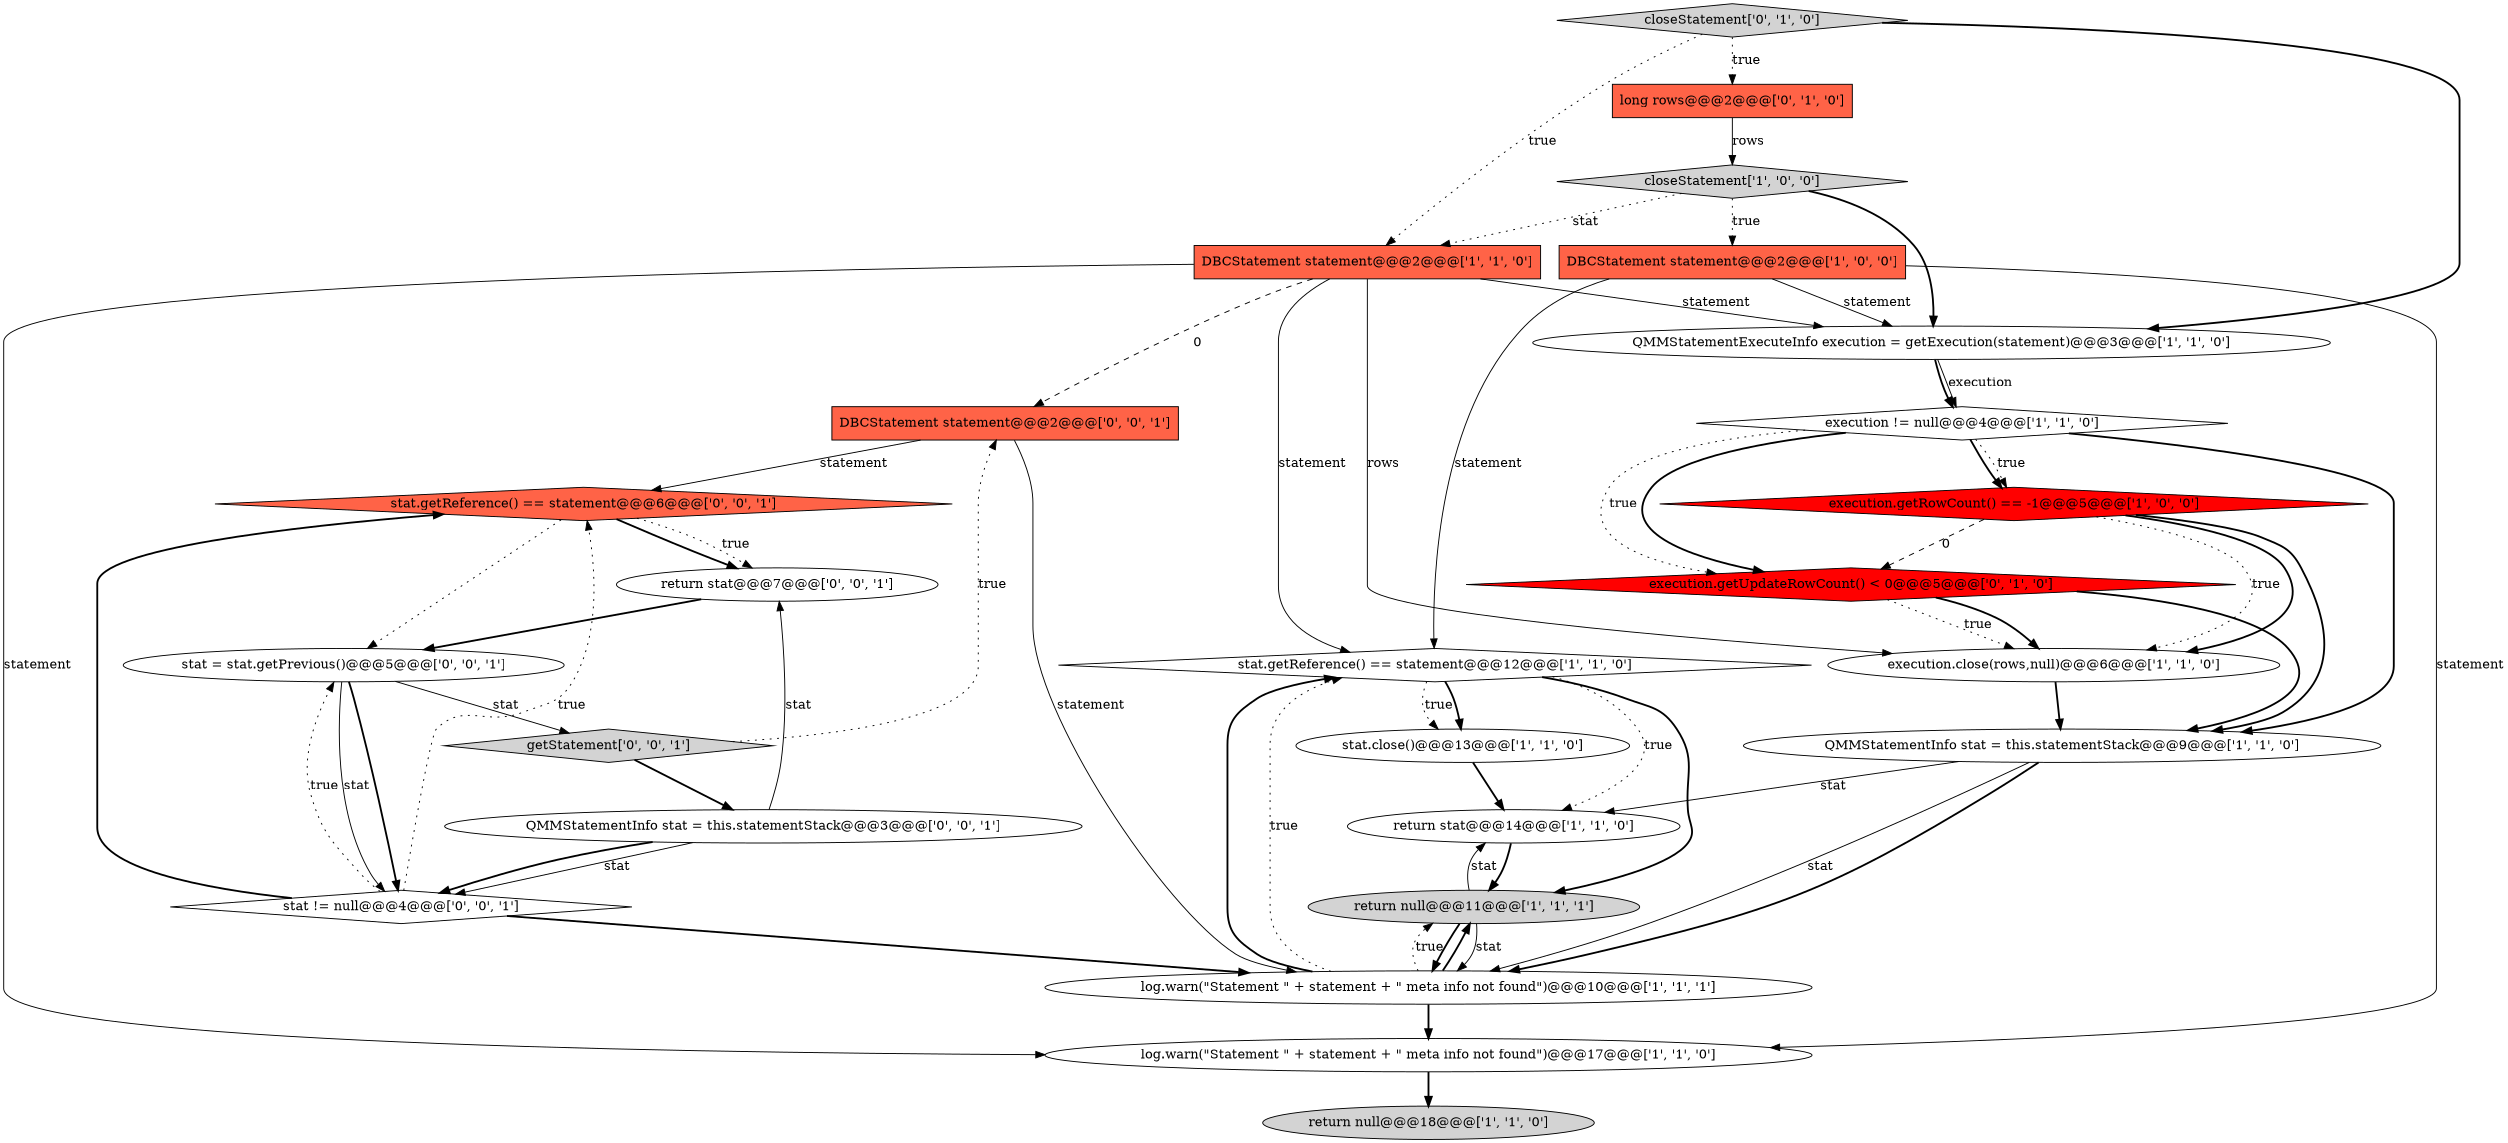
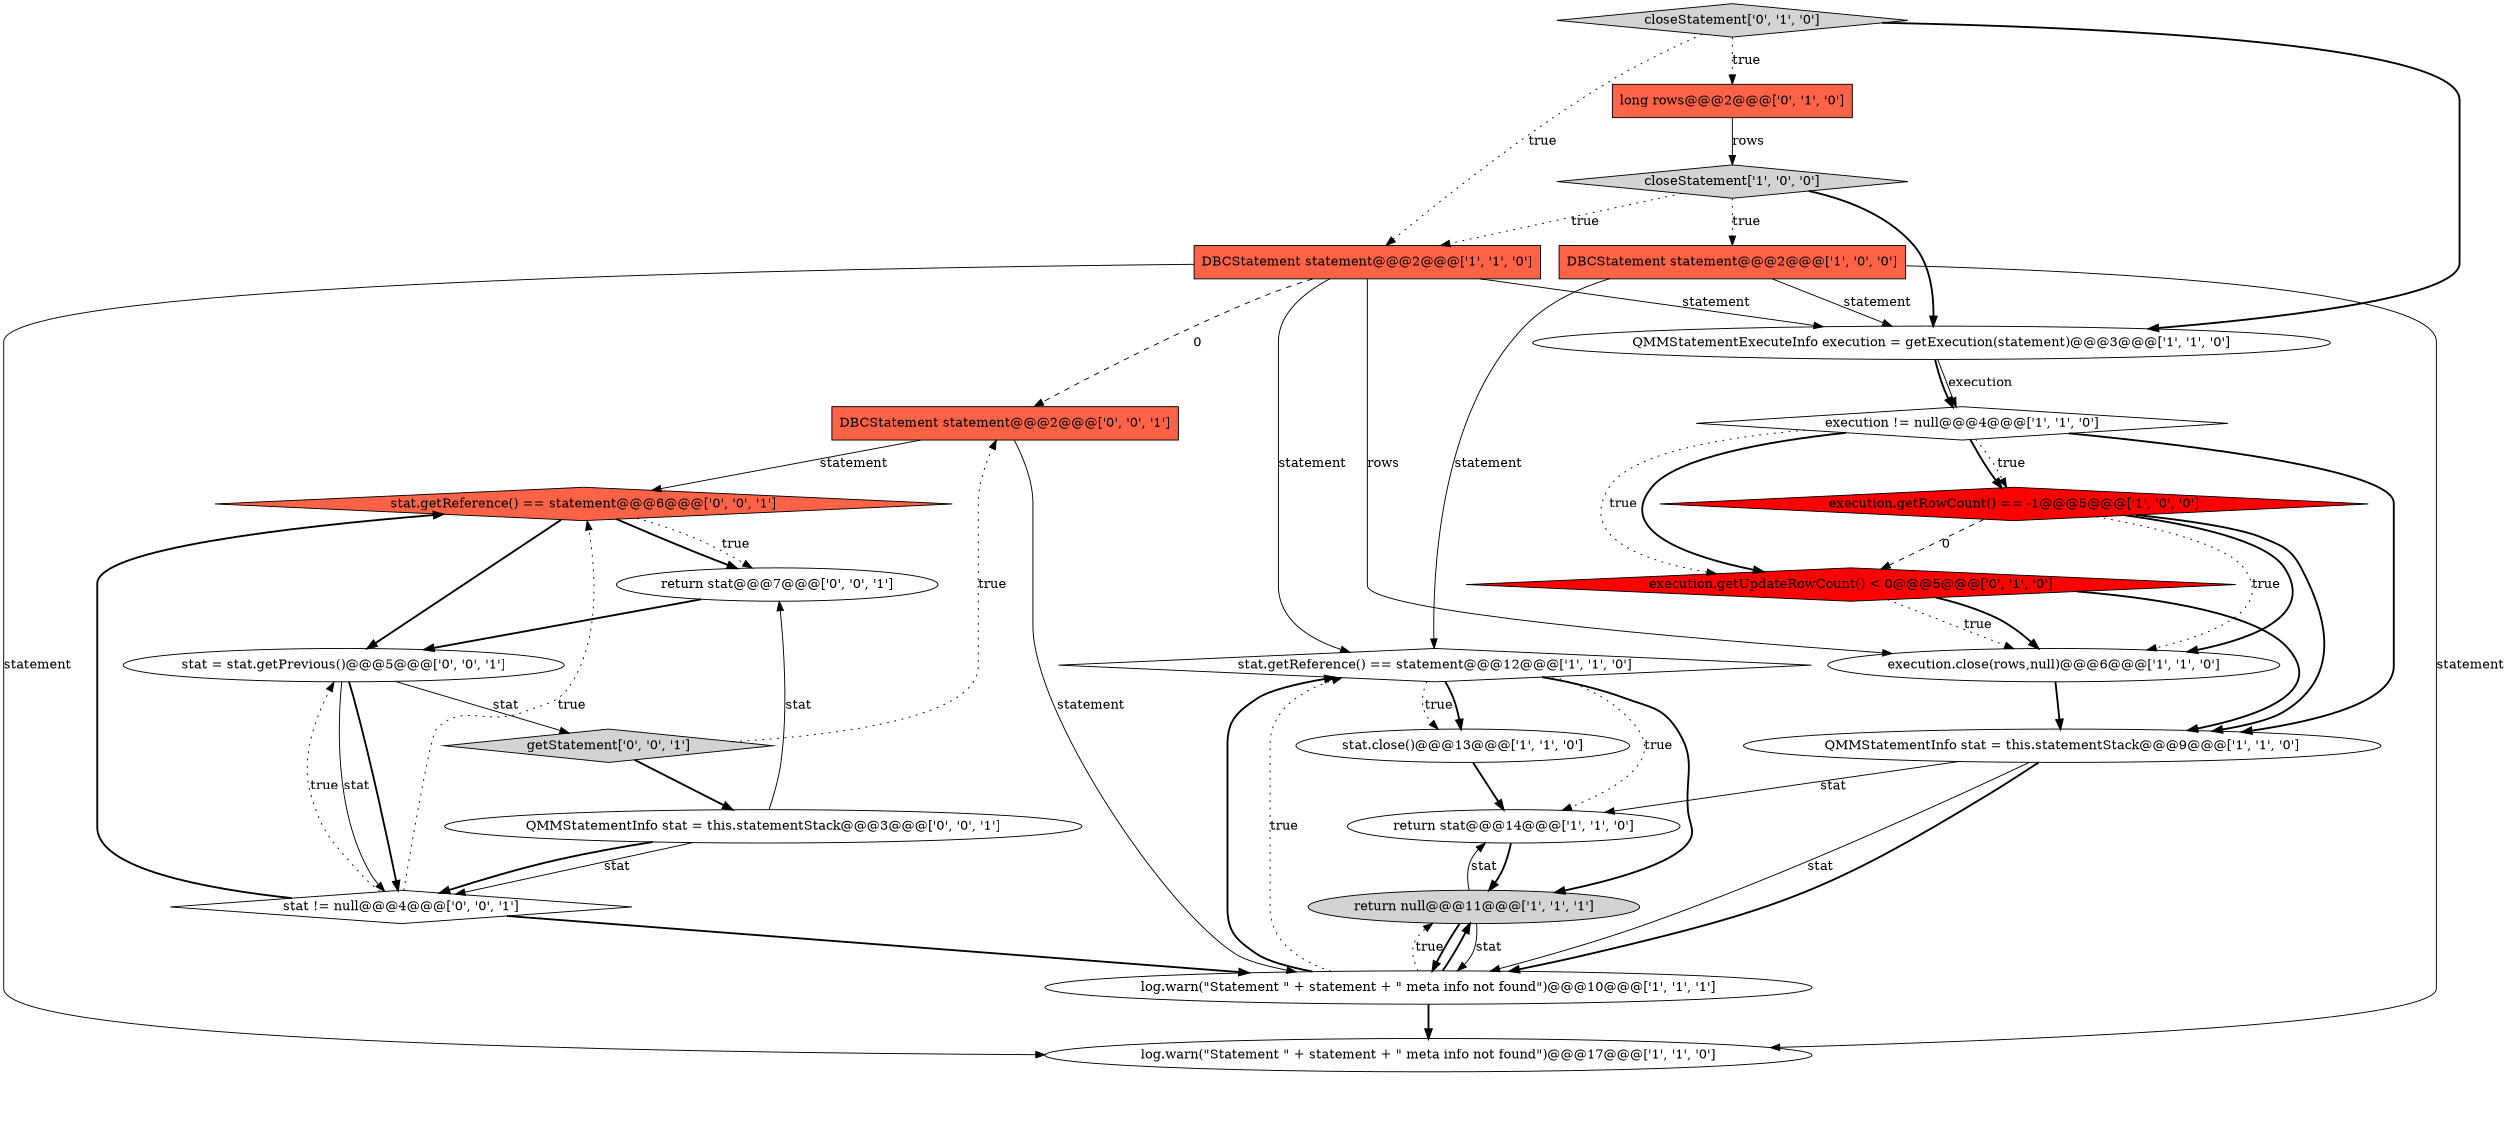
(1586, 222) -> (1586, 222)
(468, 582) -> (468, 582)
(1428, 1123) -> none
